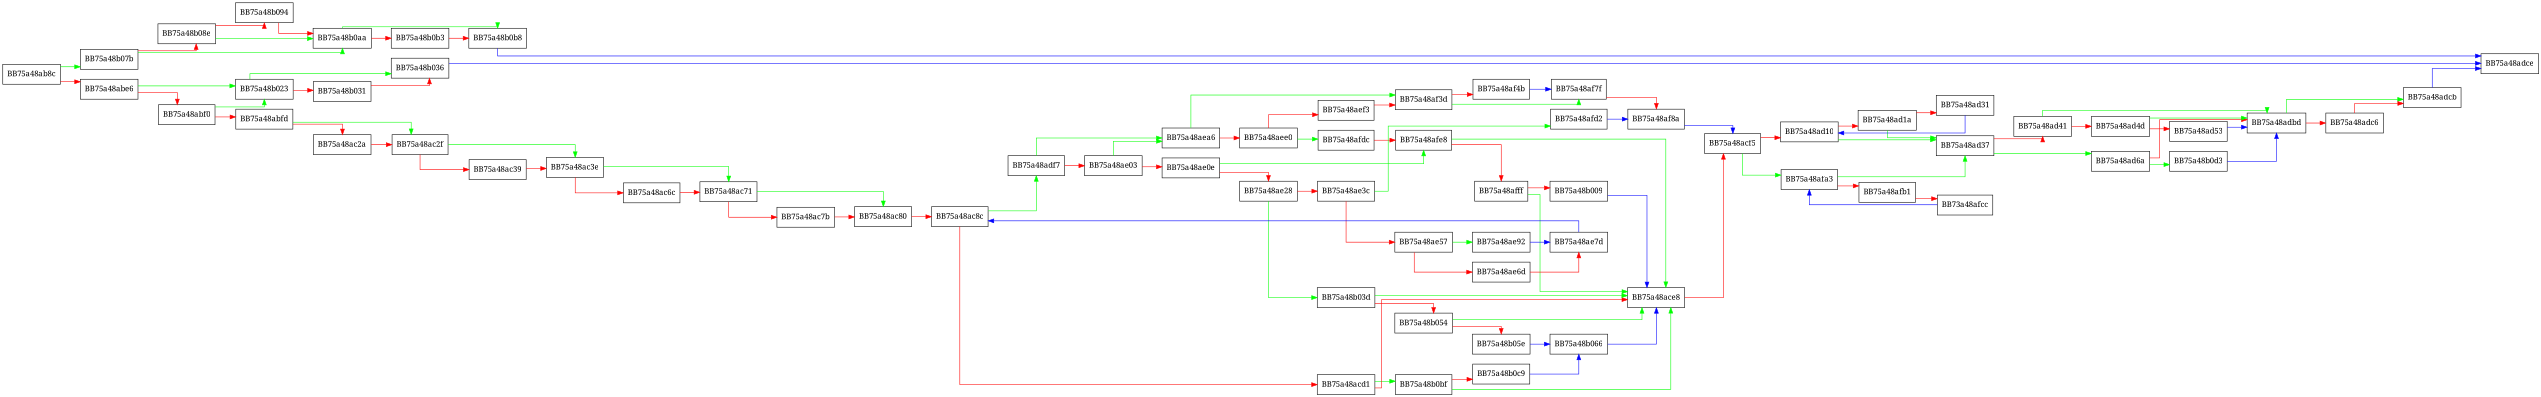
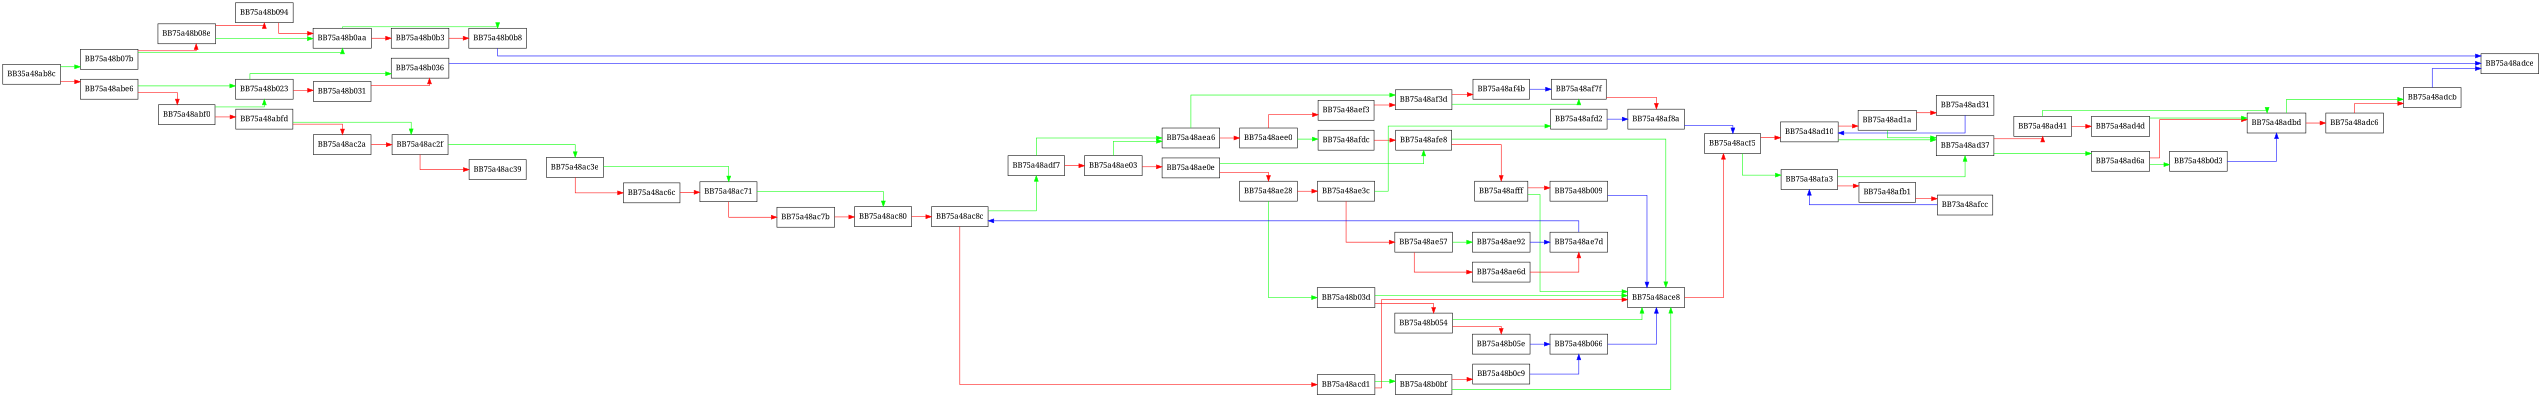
(32, 74) -> (32, 74)
(2198, 131) -> none
(533, 168) -> none
